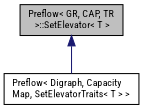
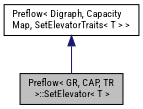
(72, 60) -> (72, 60)
